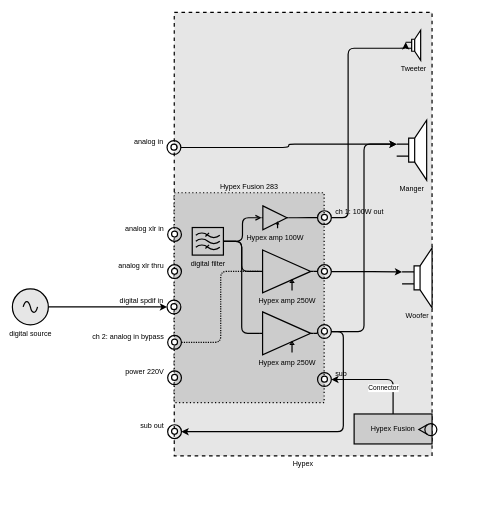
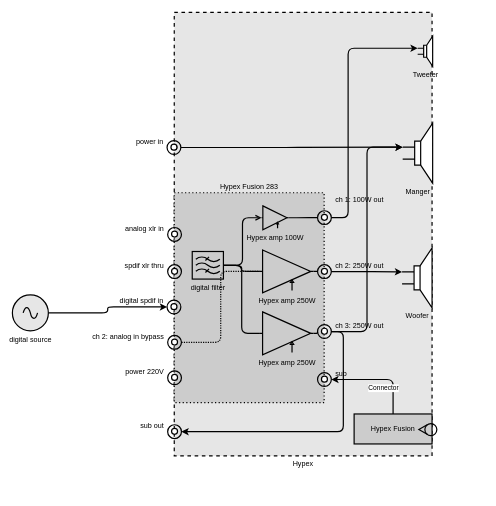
(413, 45) -> (425, 51)
(148, 142) -> (149, 142)
(412, 150) -> (418, 153)
(365, 212) -> (365, 200)
(208, 242) -> (208, 266)
(138, 266) -> (140, 266)
none -> (365, 266)
(30, 307) -> (30, 313)
none -> (365, 326)
